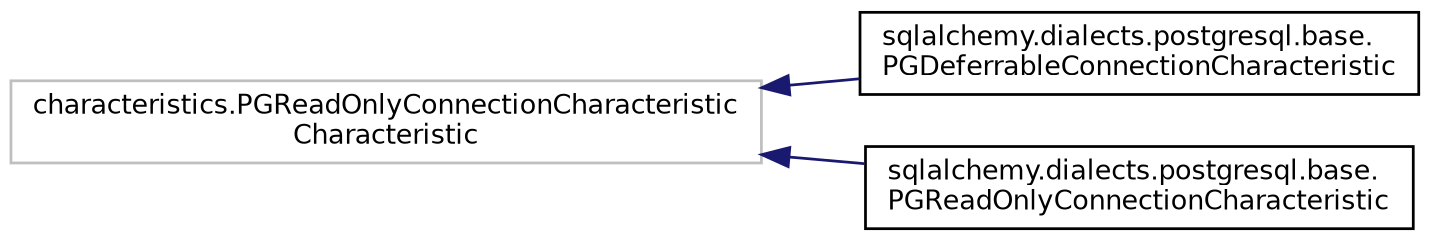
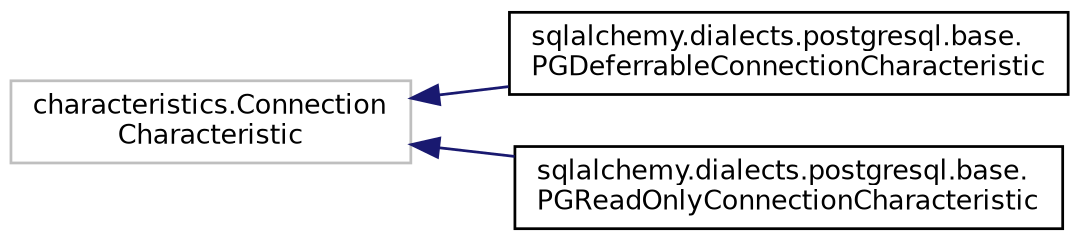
(386, 122) -> (211, 122)
